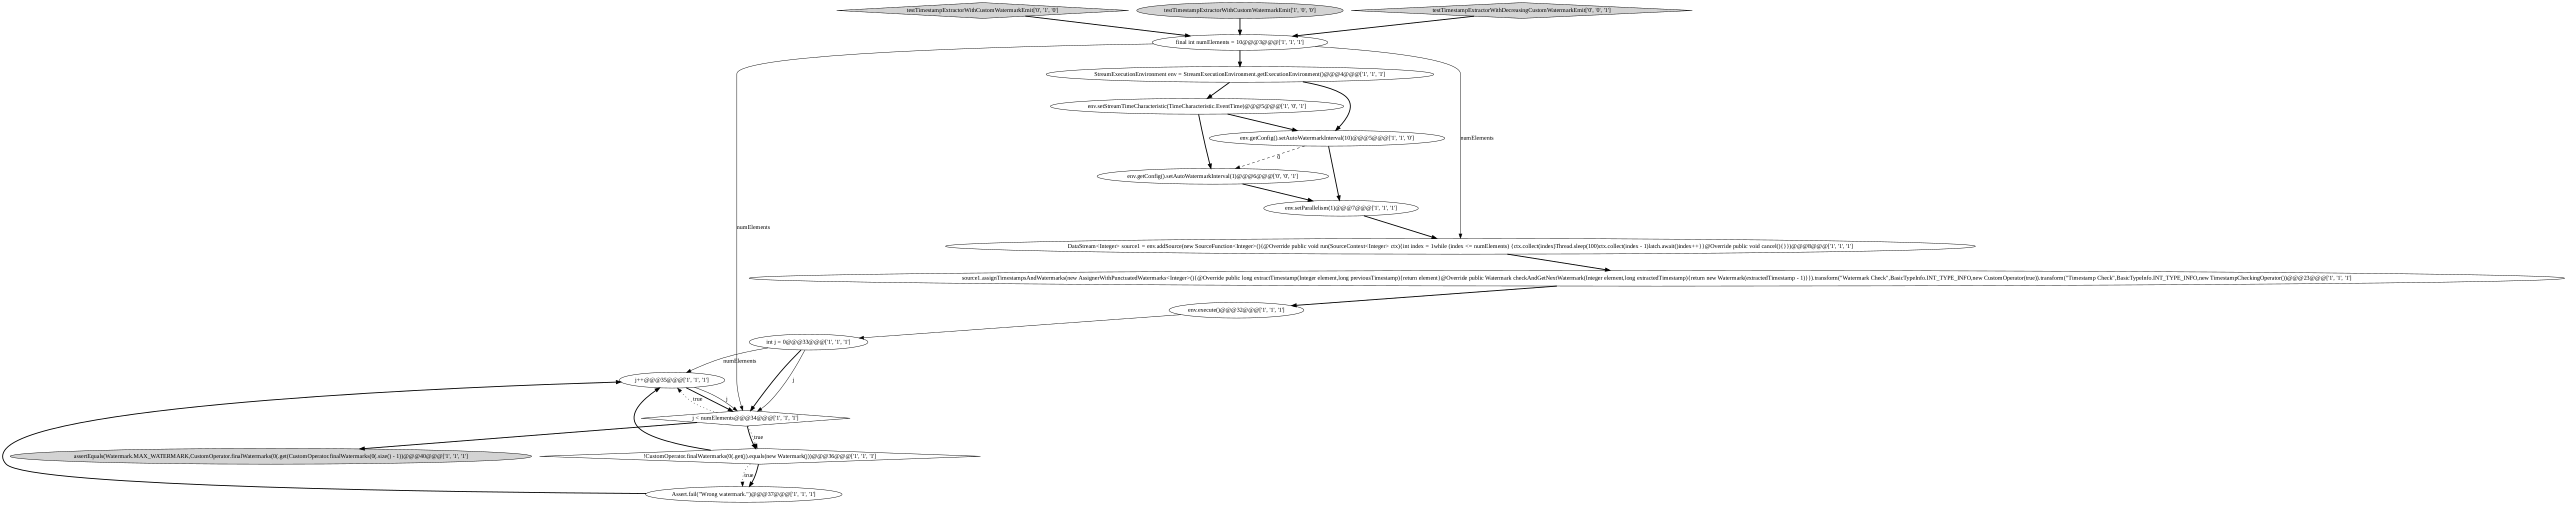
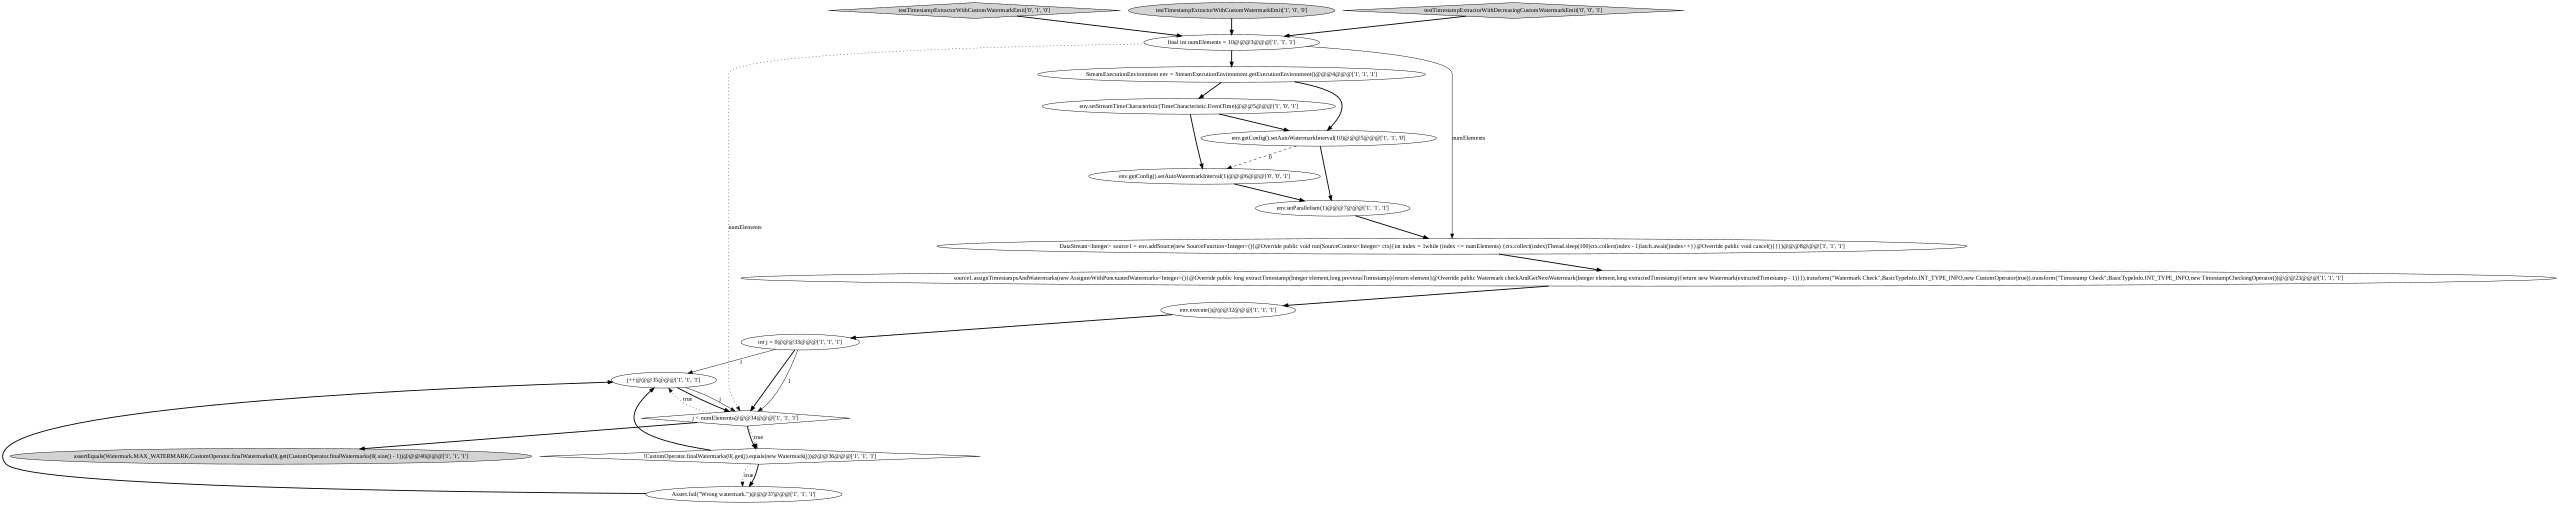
(778, 62) -> (769, 62)
(1022, 326) -> (1014, 326)
(740, 361) -> (741, 361)
